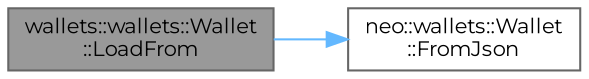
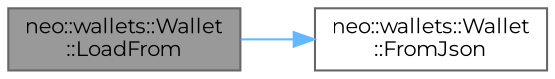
(141, 39) -> (124, 39)
